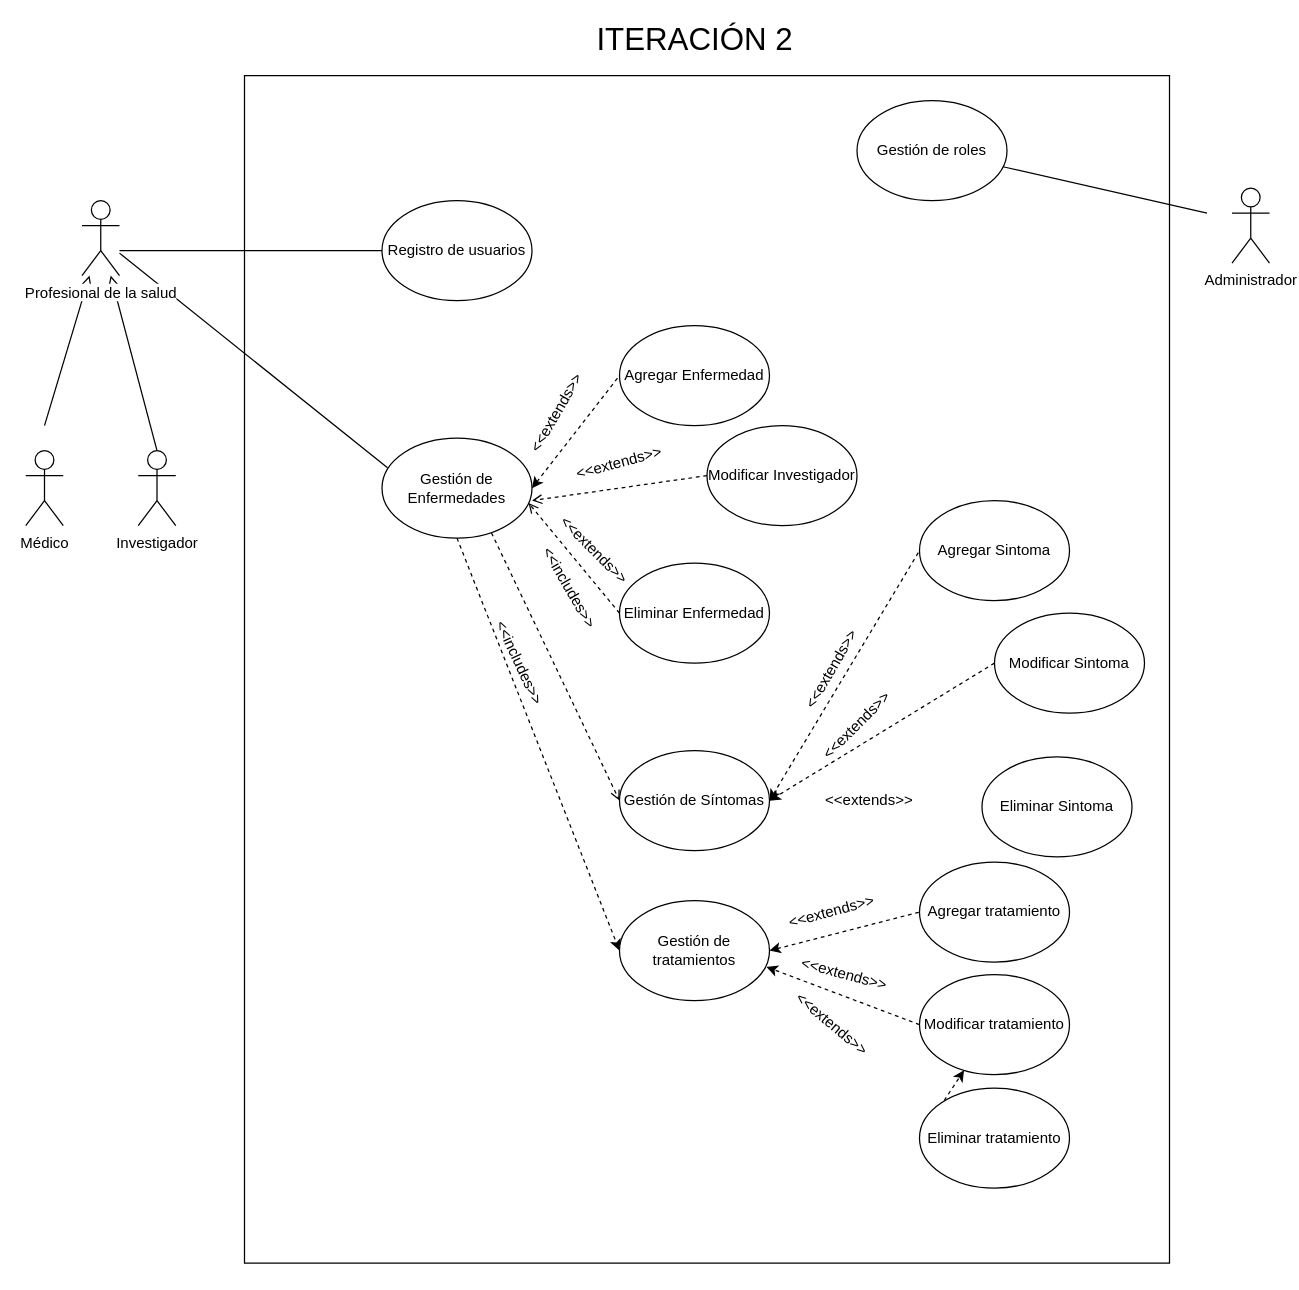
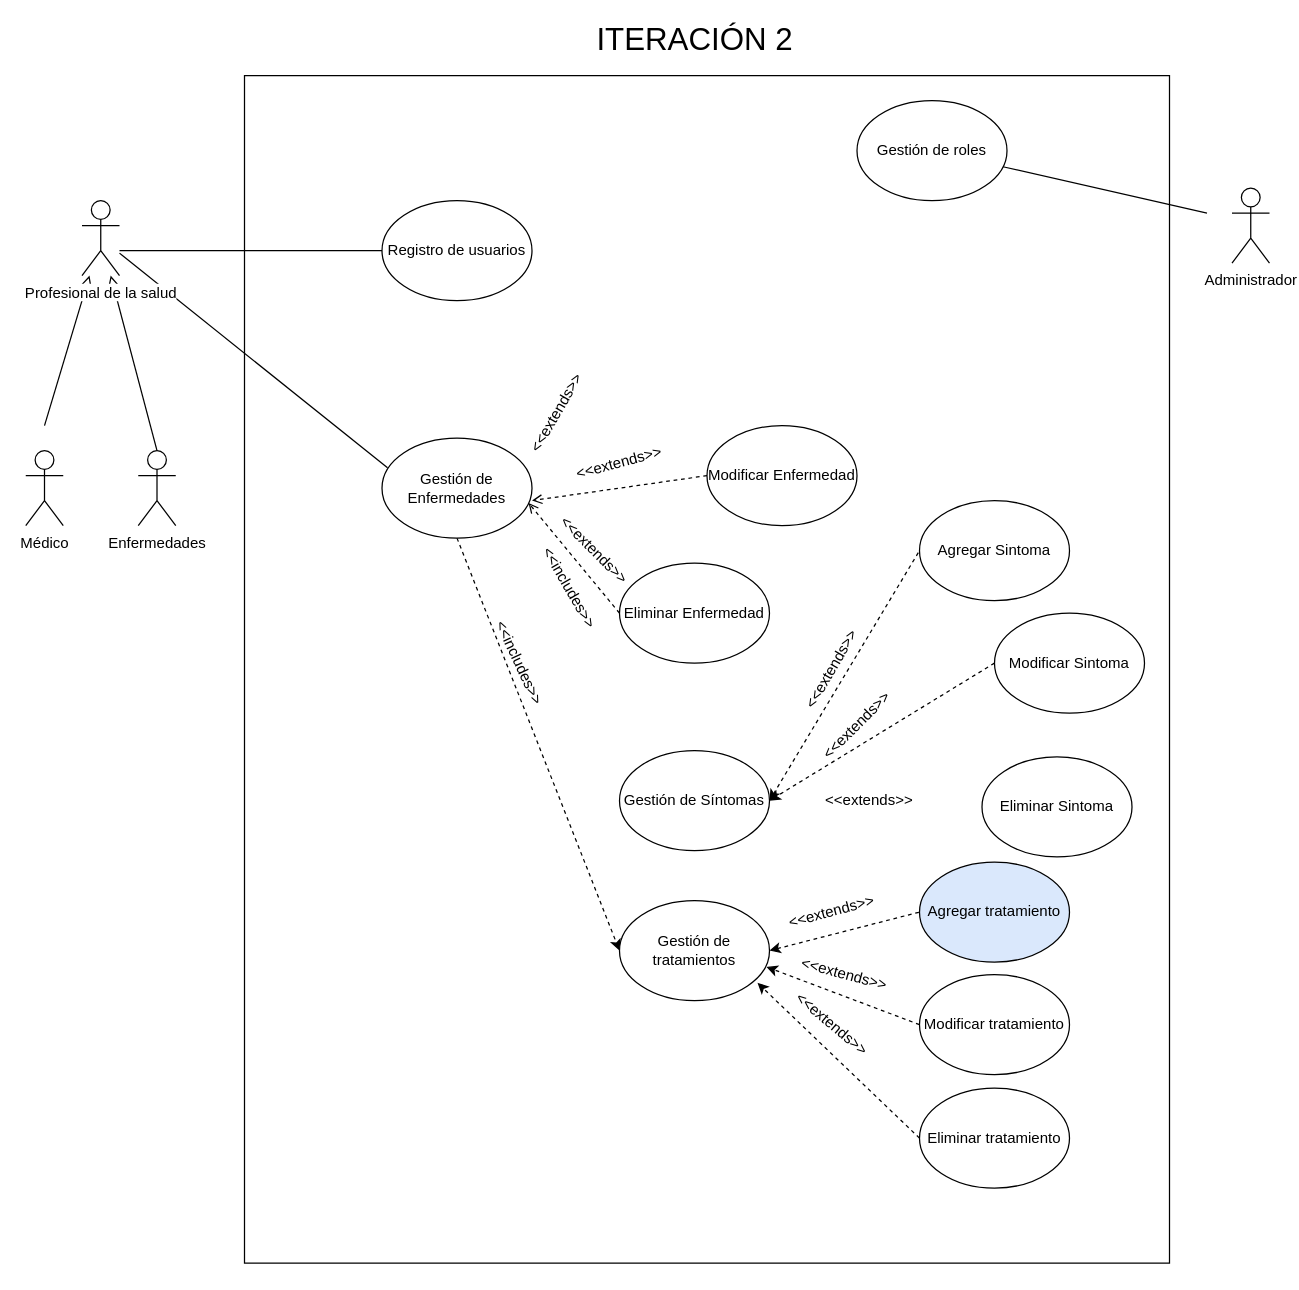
(694, 376) -> none
(578, 429) -> none
(782, 476) -> (782, 476)
(158, 543) -> (158, 543)
(555, 665) -> none
(994, 912) -> (994, 912)
(951, 1090) -> (841, 1063)
